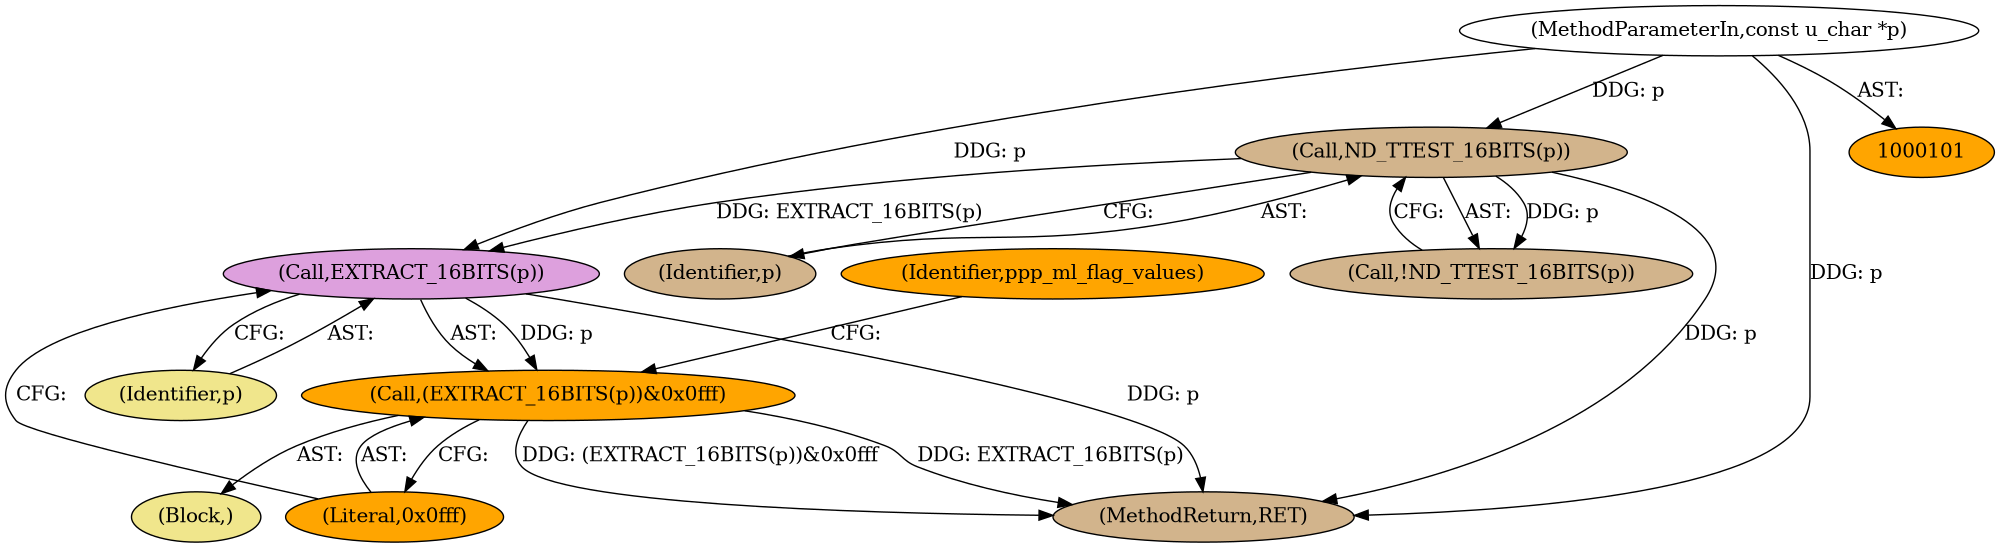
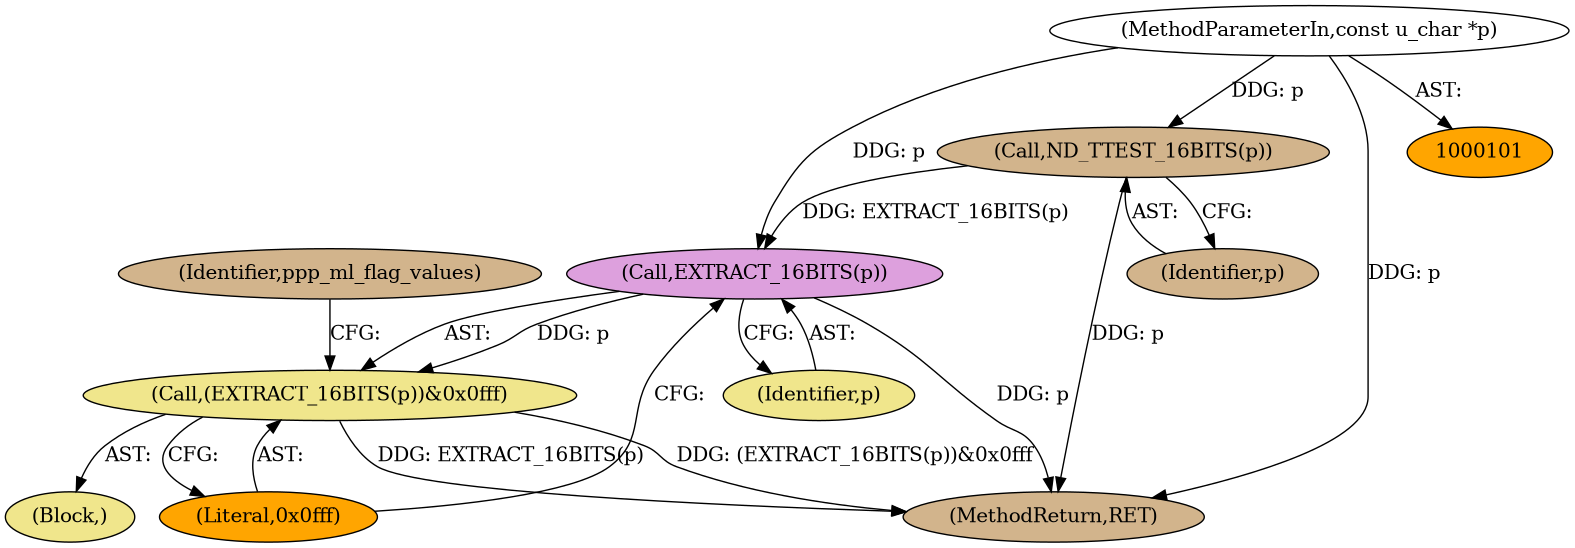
(1053, 274) -> (330, 274)
(1491, 274) -> none
(548, 395) -> (330, 395)
